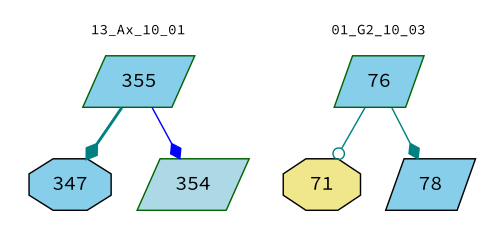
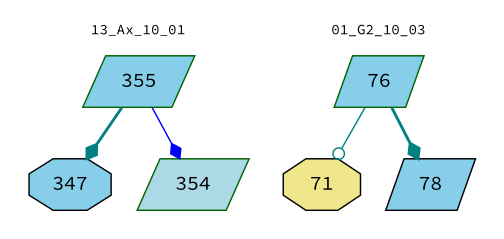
(401, 125) -> (401, 125)
